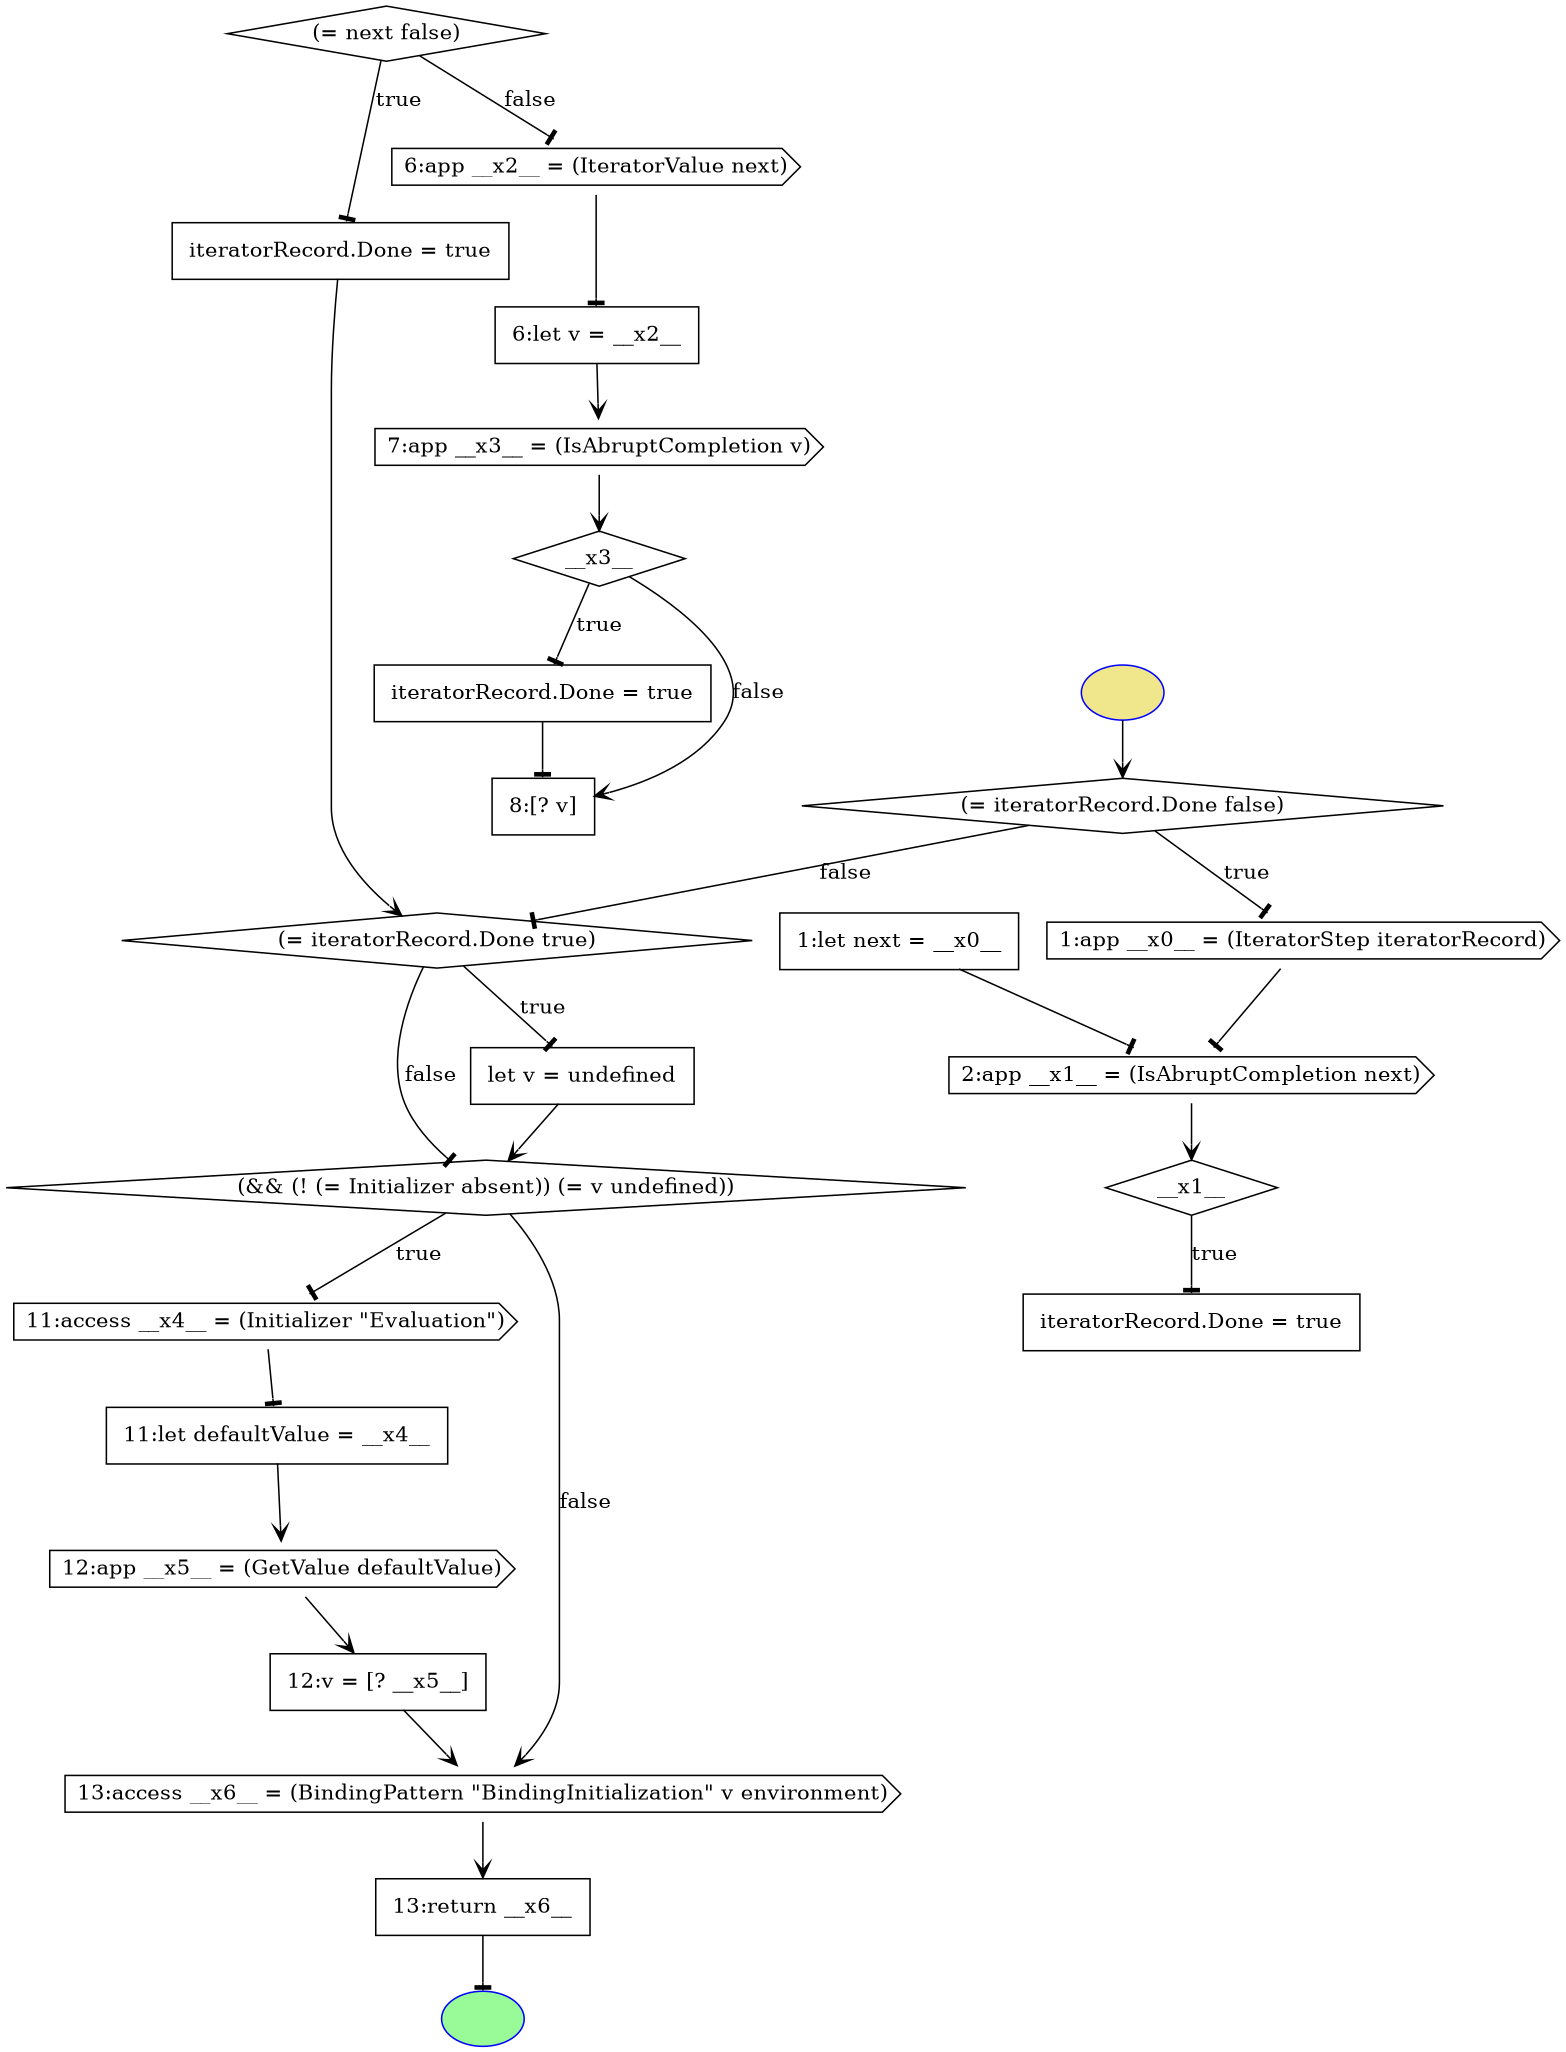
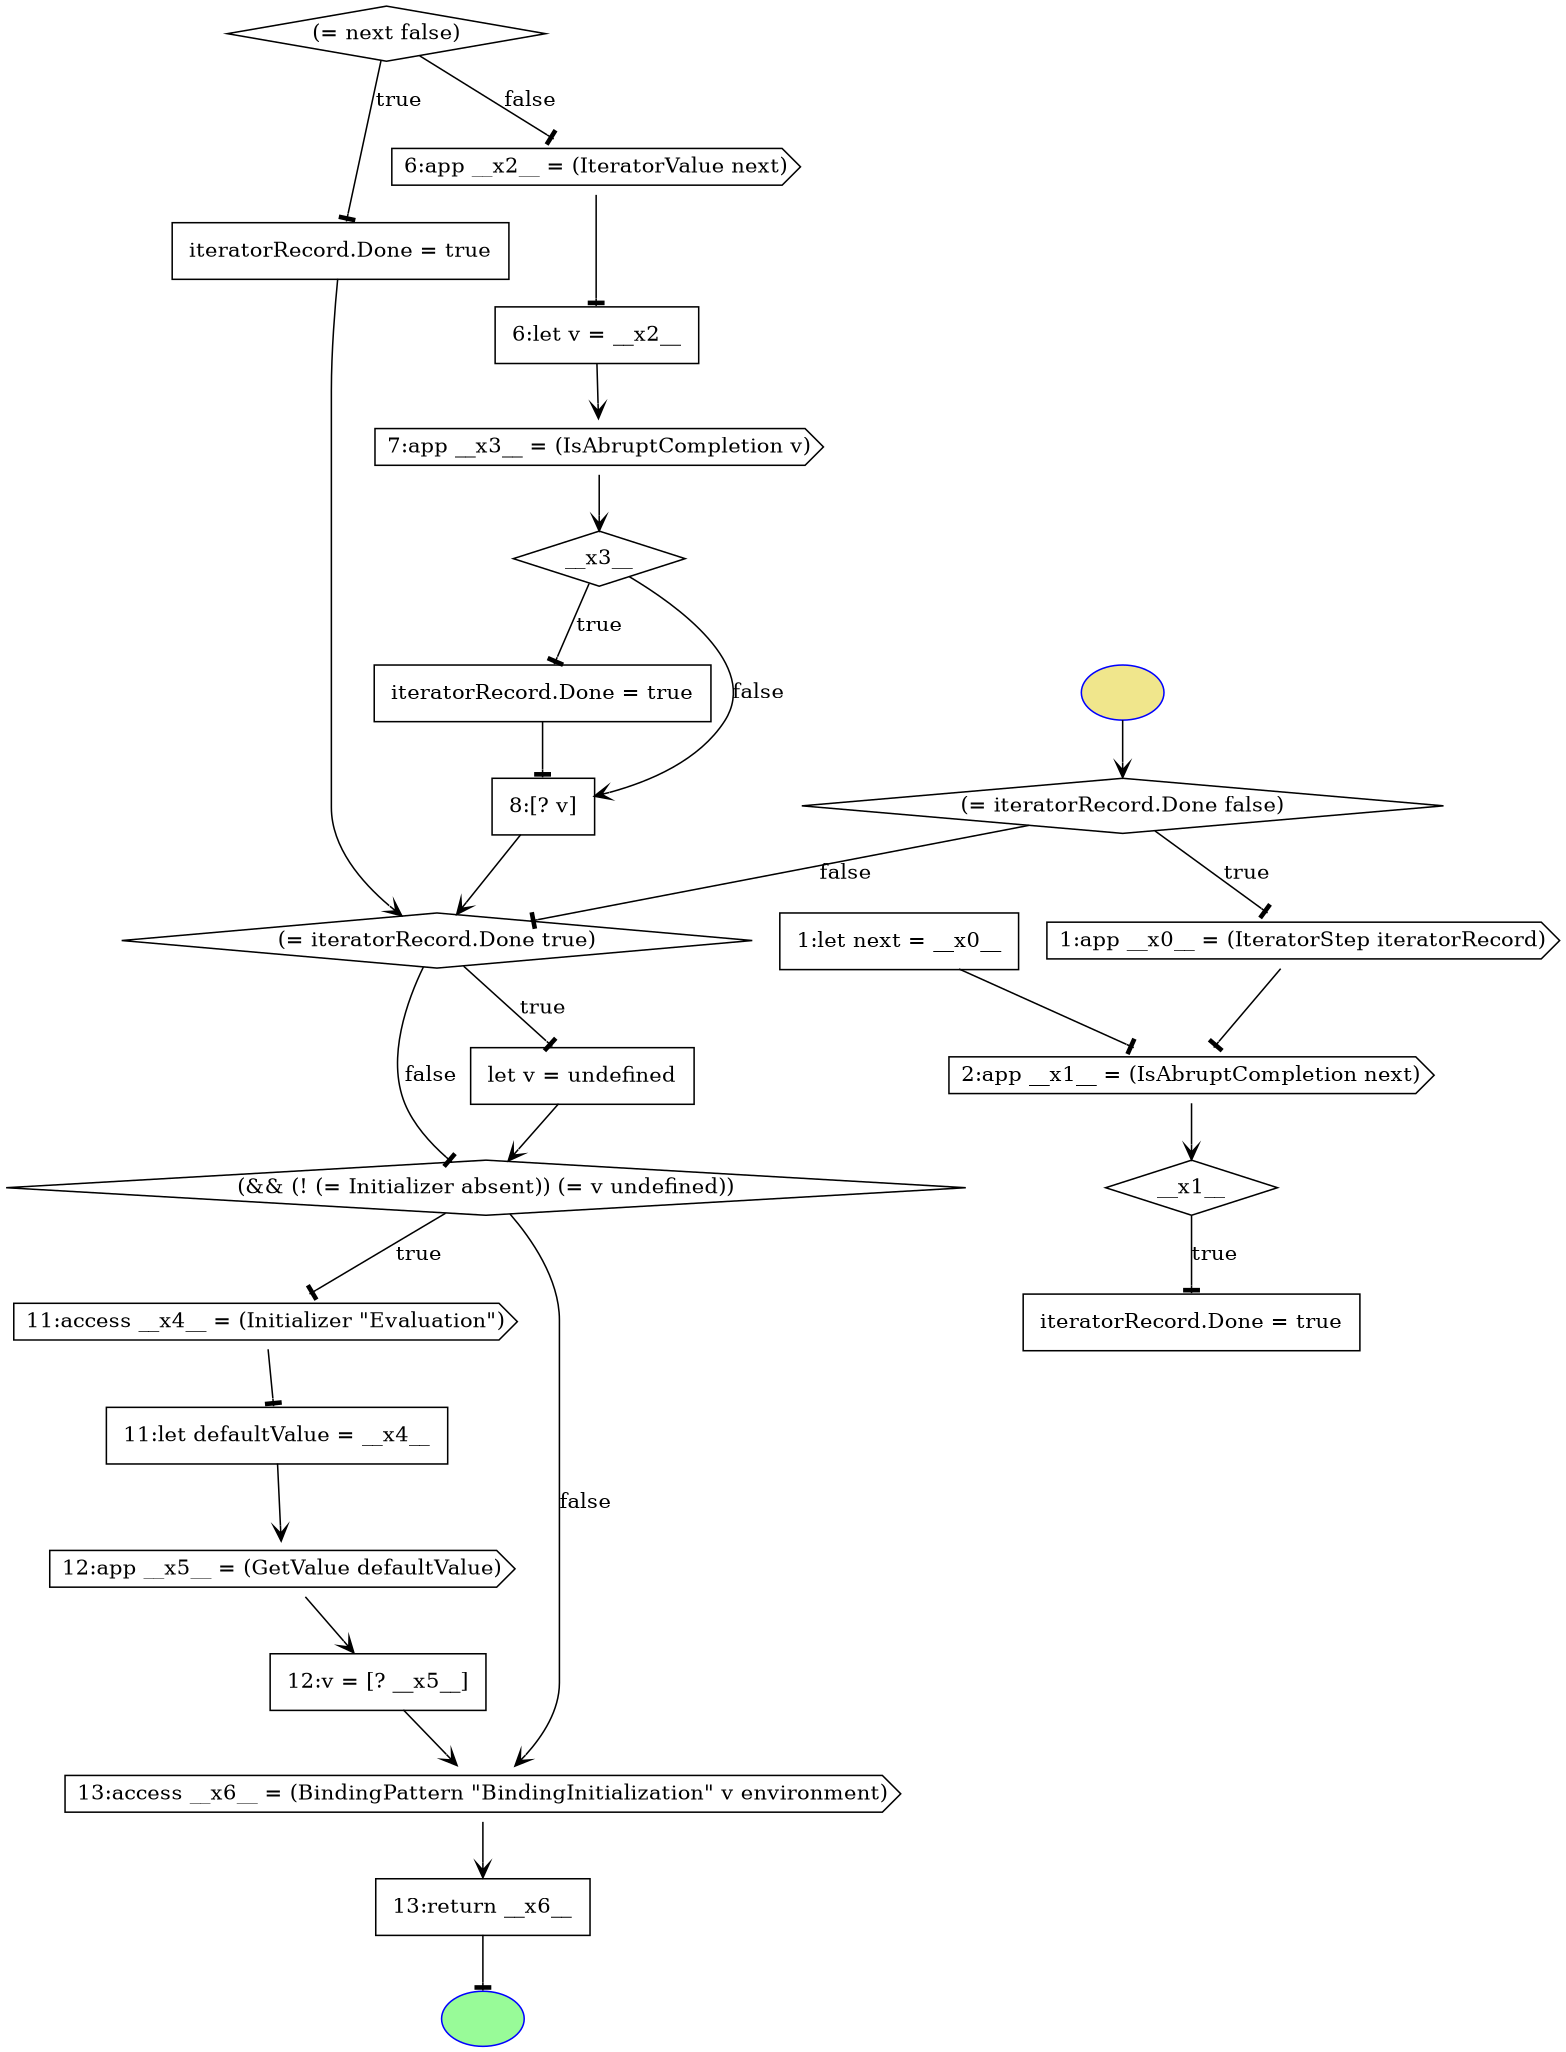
none -> (493, 869)
